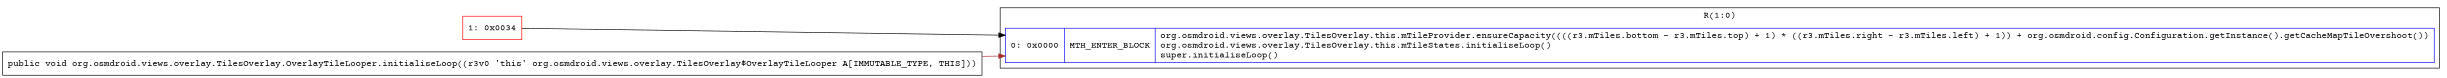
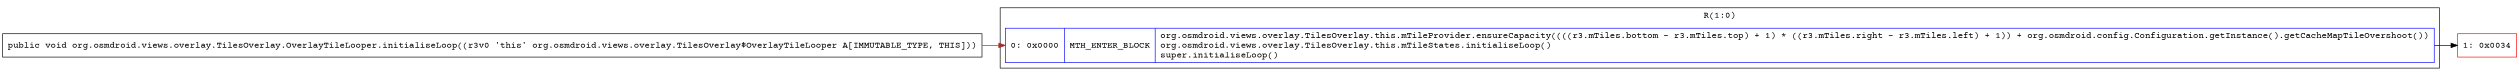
(760, 32) -> (2443, 45)
